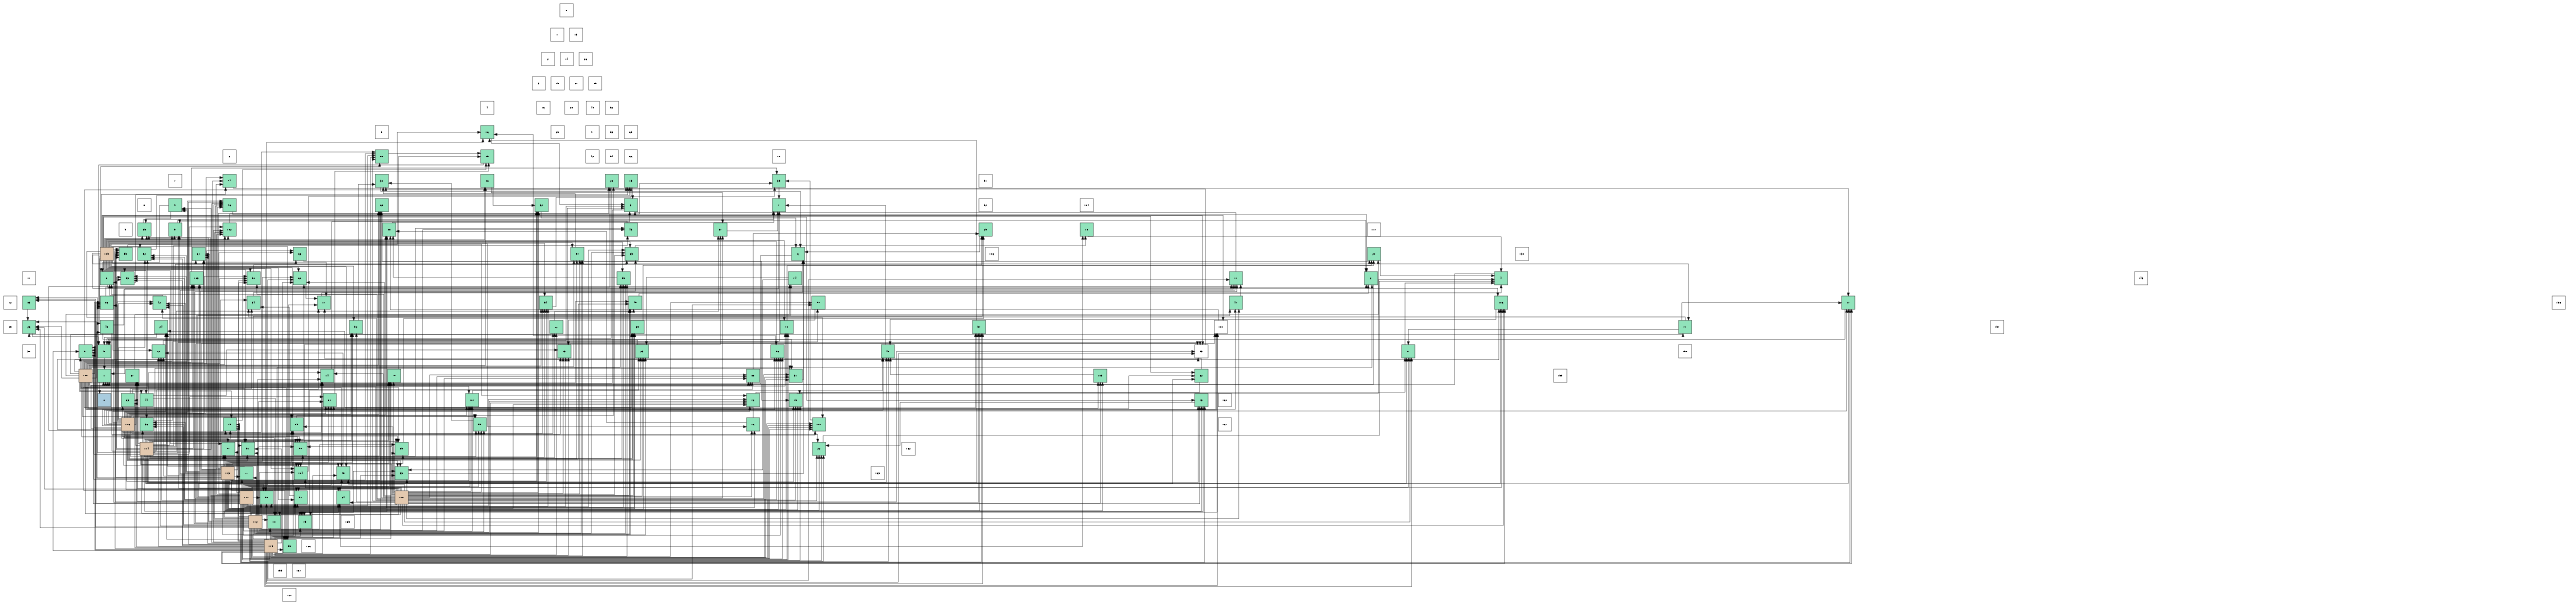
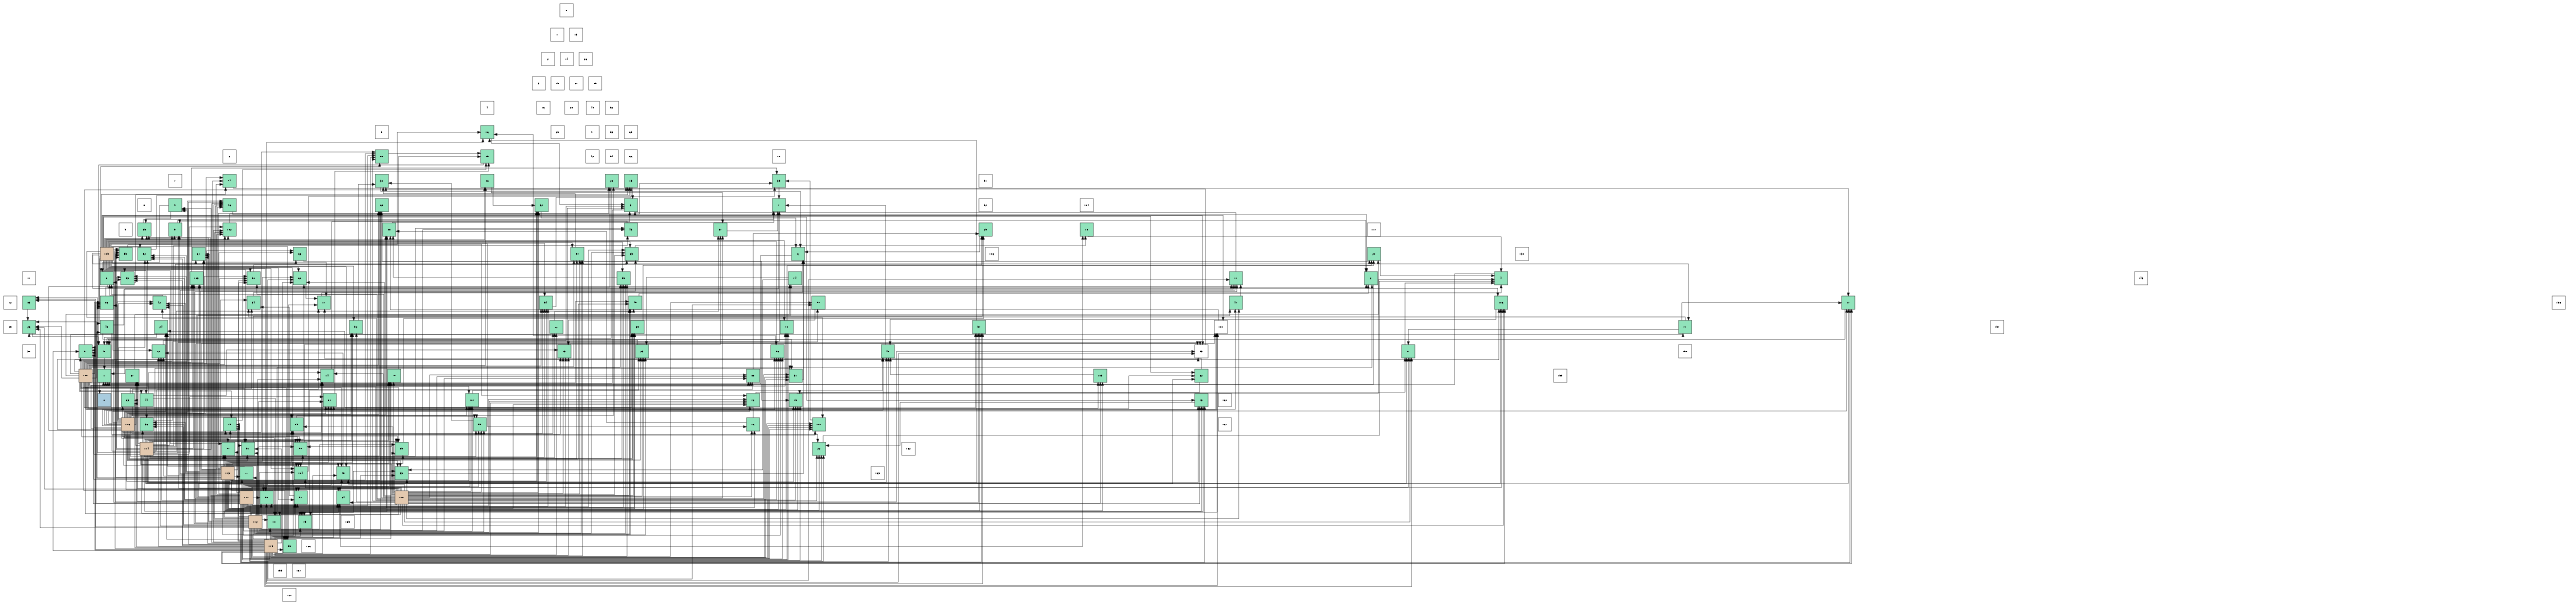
(262, 417) -> (300, 416)
none -> (294, 505)
